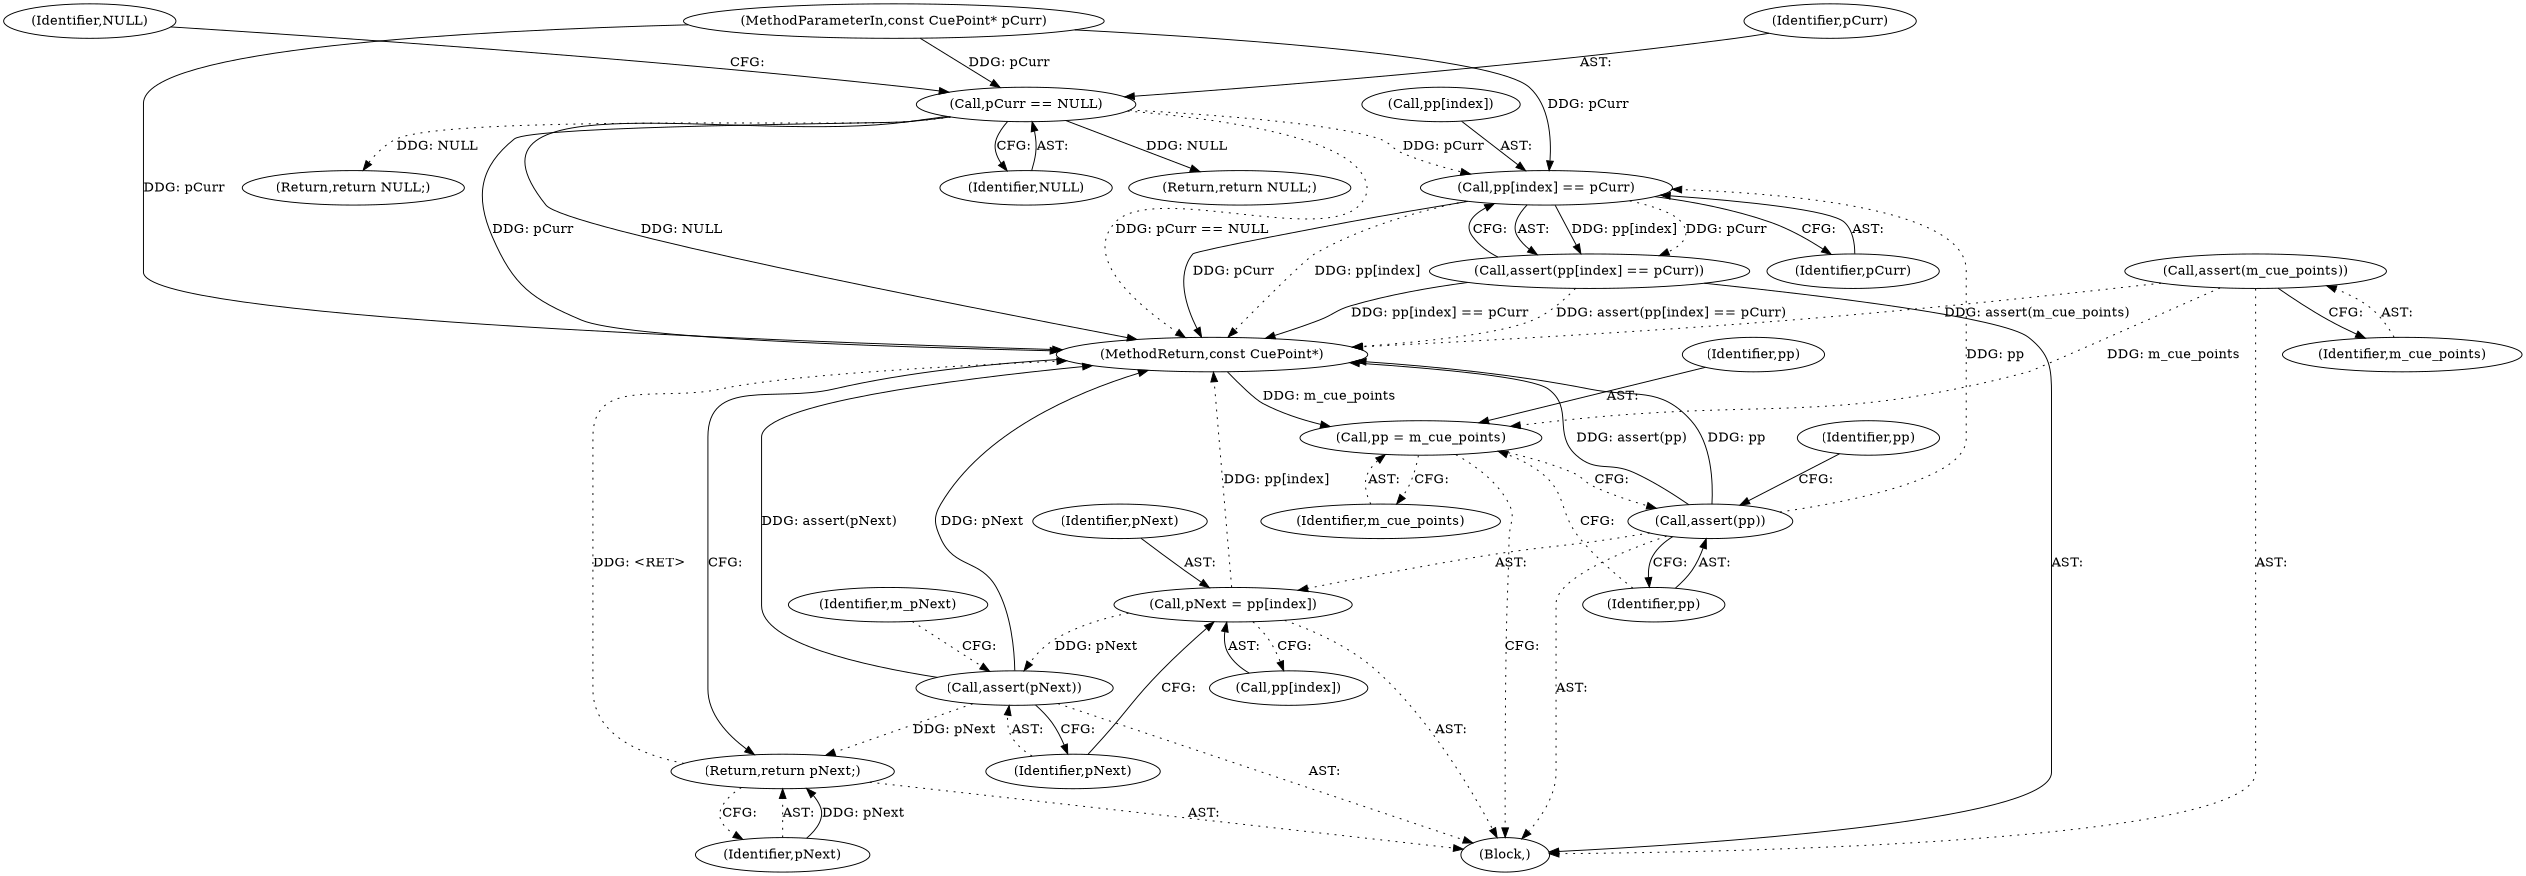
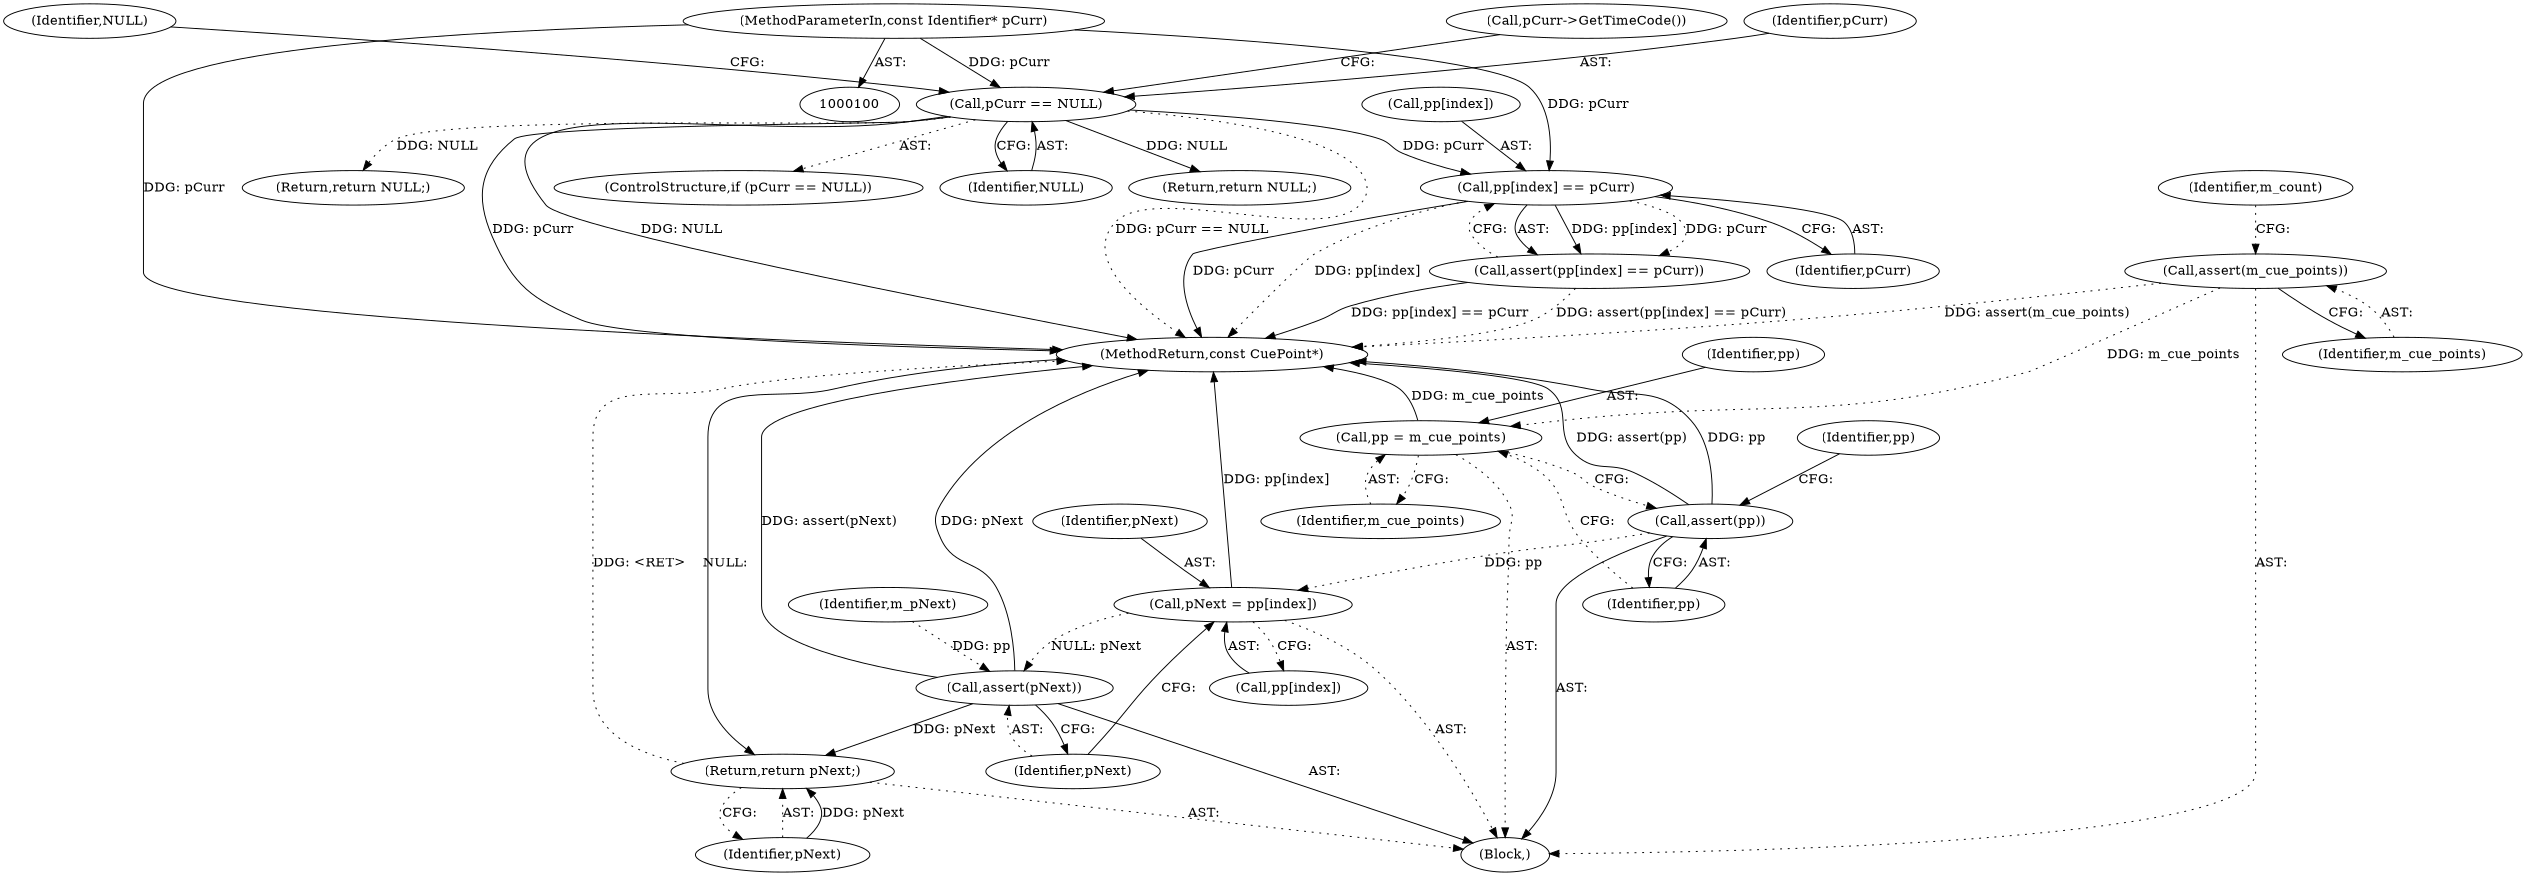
(894, 21) -> (894, 21)
none -> (1587, 21)
none -> (850, 104)
(1300, 124) -> (1300, 124)
none -> (739, 188)
none -> (2256, 188)
(1472, 235) -> (1472, 235)
(1966, 287) -> none
(1269, 407) -> (1385, 381)
(1223, 485) -> (1223, 485)
(728, 563) -> (728, 563)
(1513, 563) -> (1513, 563)
(2052, 639) -> none
(982, 646) -> (982, 646)
(1097, 646) -> (1097, 646)
(1524, 646) -> (1524, 646)
(1556, 654) -> (1556, 654)
(904, 728) -> (904, 728)
(1261, 772) -> (1261, 772)
